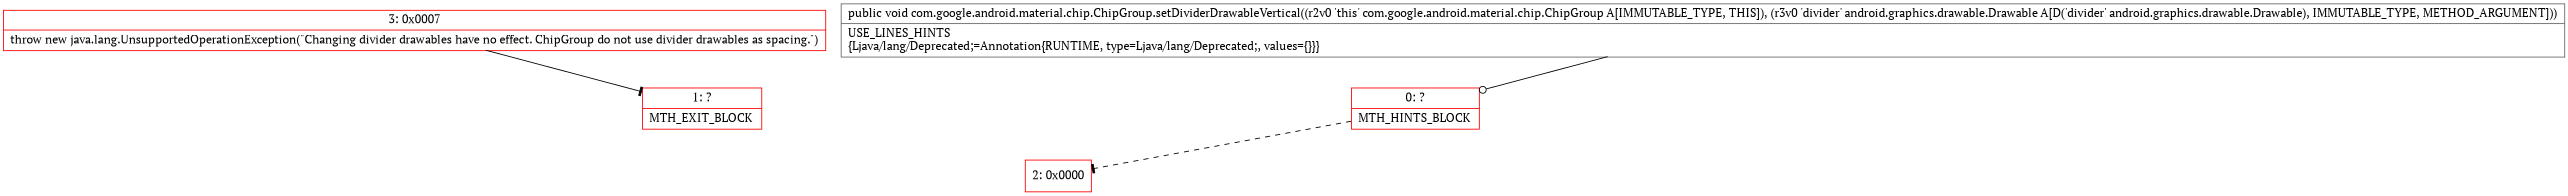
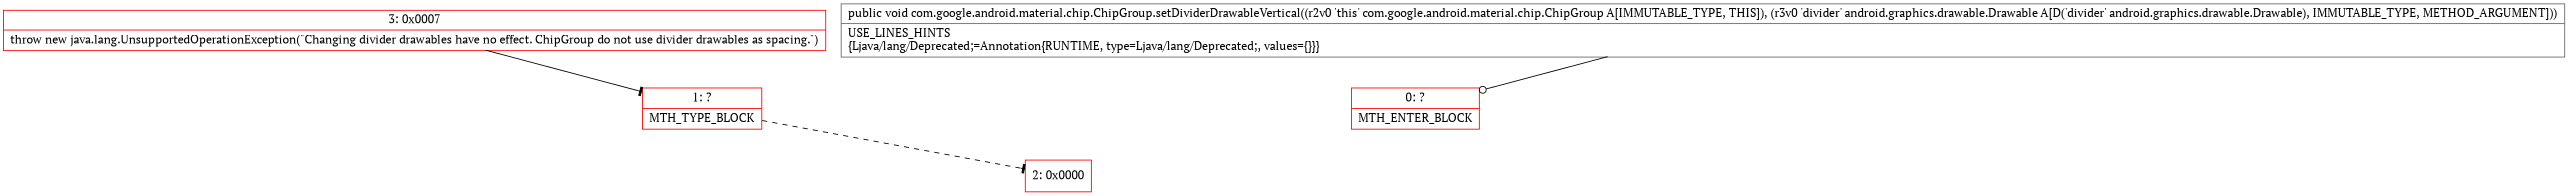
(701, 118) -> (702, 118)
(1415, 118) -> (1415, 118)
(1223, 145) -> (891, 144)
